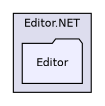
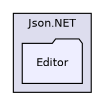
(52, 24) -> (52, 24)
